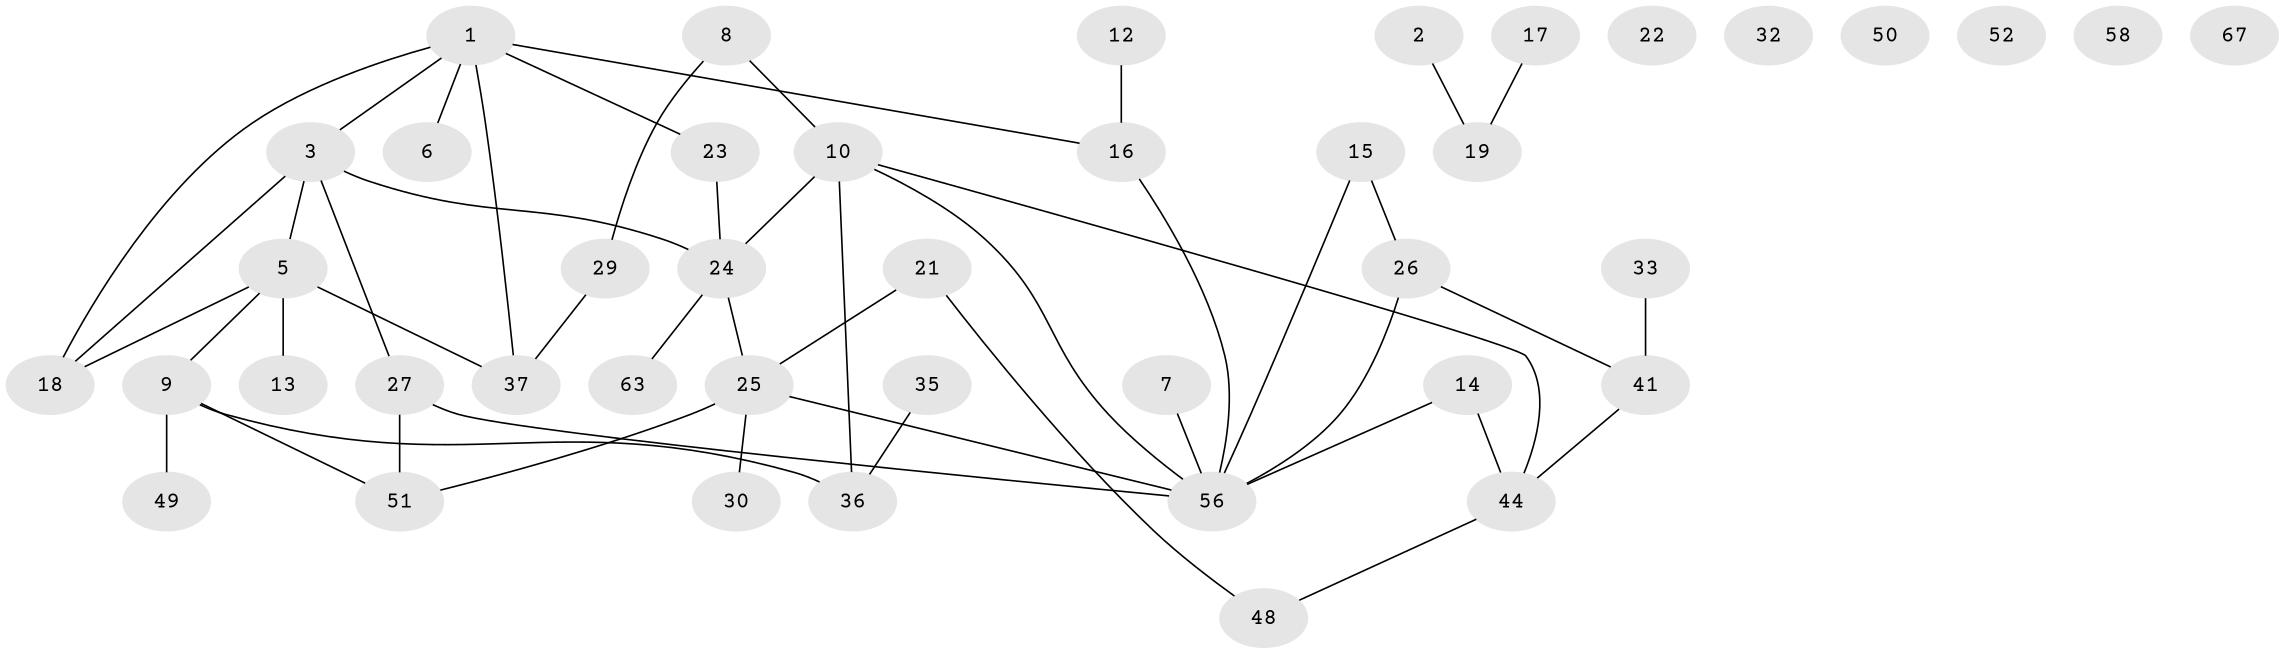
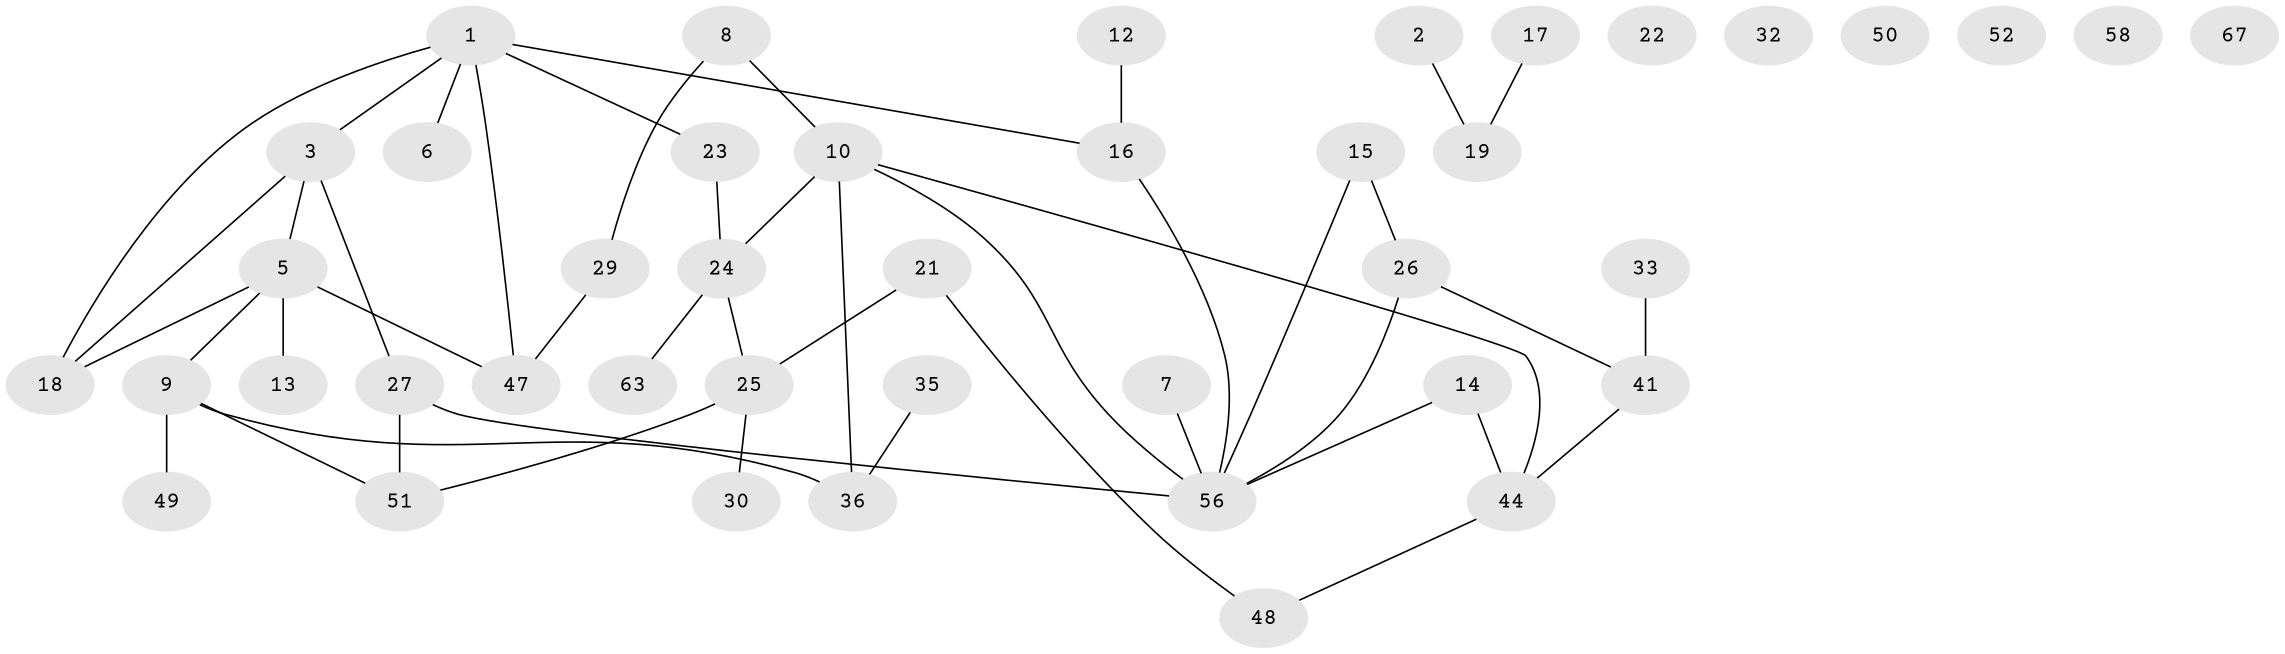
(516, 210) -> none
(516, 385) -> (516, 385)
(980, 443) -> none
